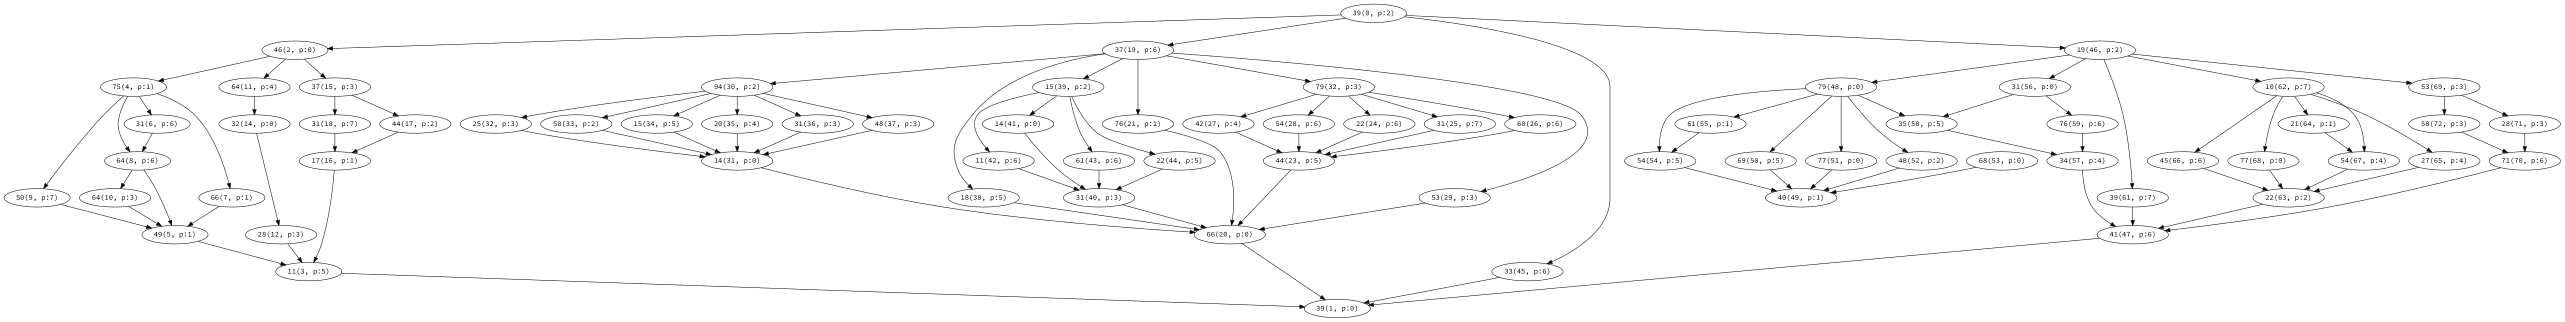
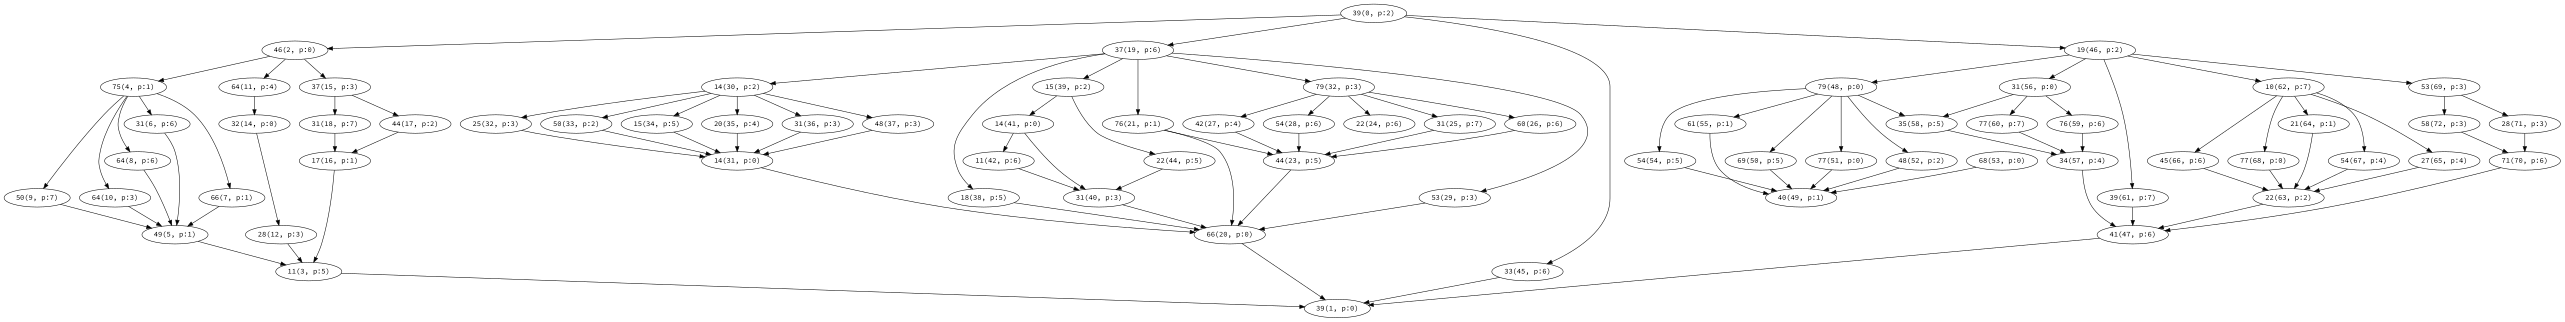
(737, 87) -> (737, 87)
(990, 107) -> (1010, 140)
none -> (2002, 124)
(149, 140) -> (179, 175)
(1342, 141) -> (1216, 142)
(1687, 141) -> (1724, 174)
(2337, 141) -> (2307, 160)
(1099, 161) -> none
(128, 177) -> (104, 138)
